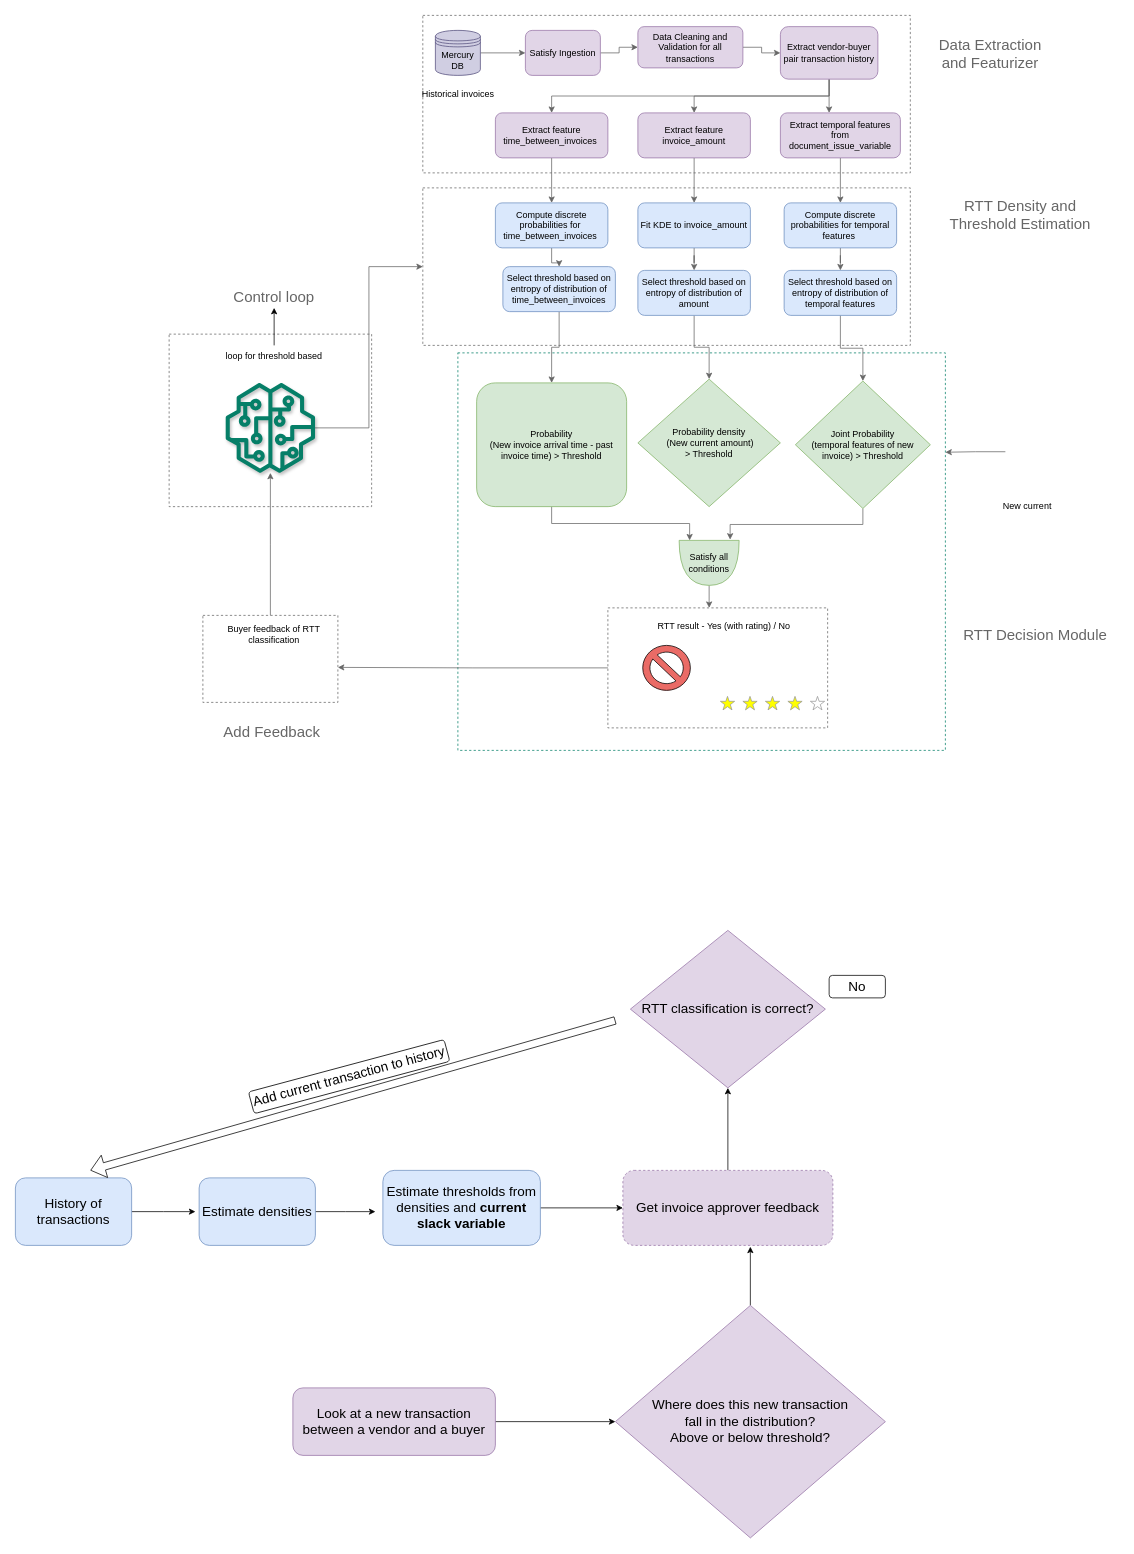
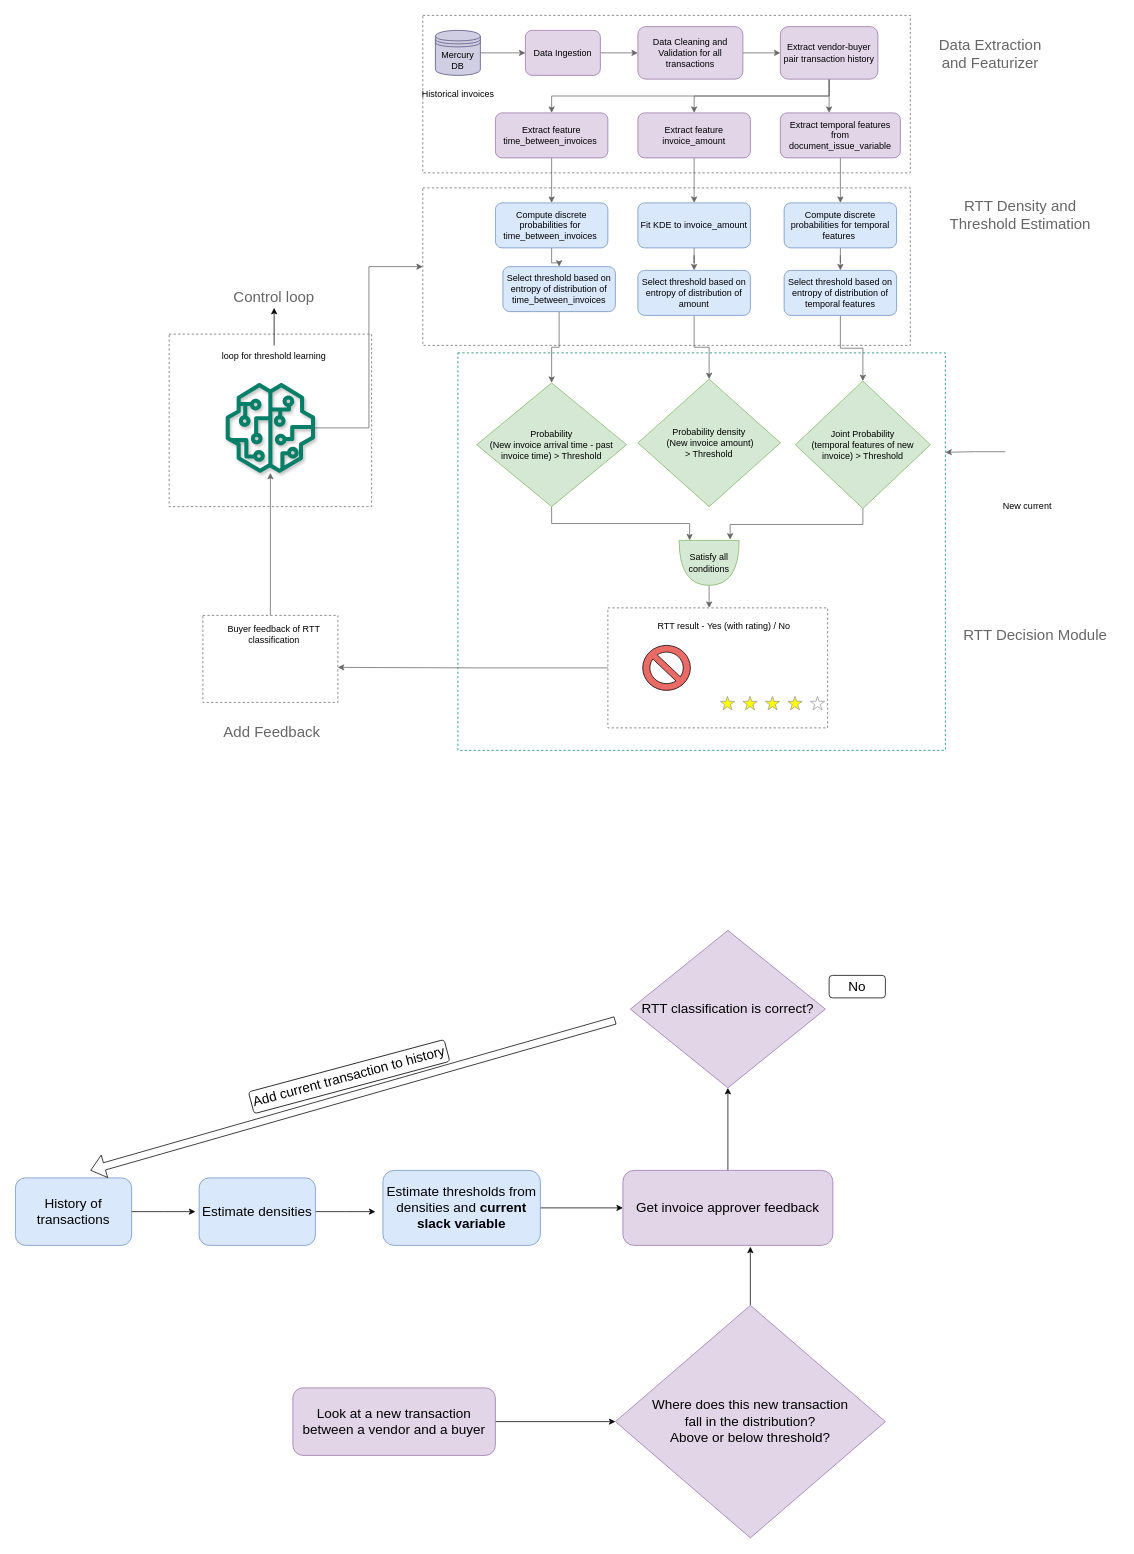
(690, 47) -> (690, 53)
(563, 53) -> (563, 53)
(274, 357) -> (274, 357)
(709, 443) -> (709, 443)
(552, 445) -> (552, 445)
(728, 1208) -> (728, 1208)
